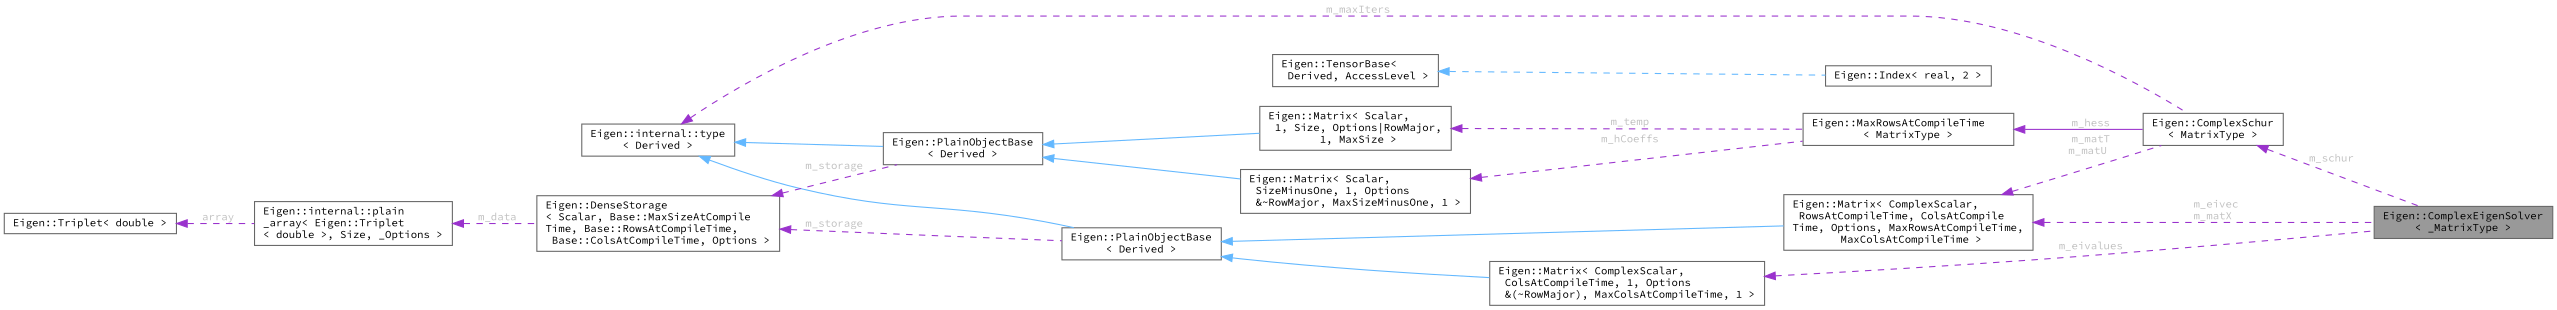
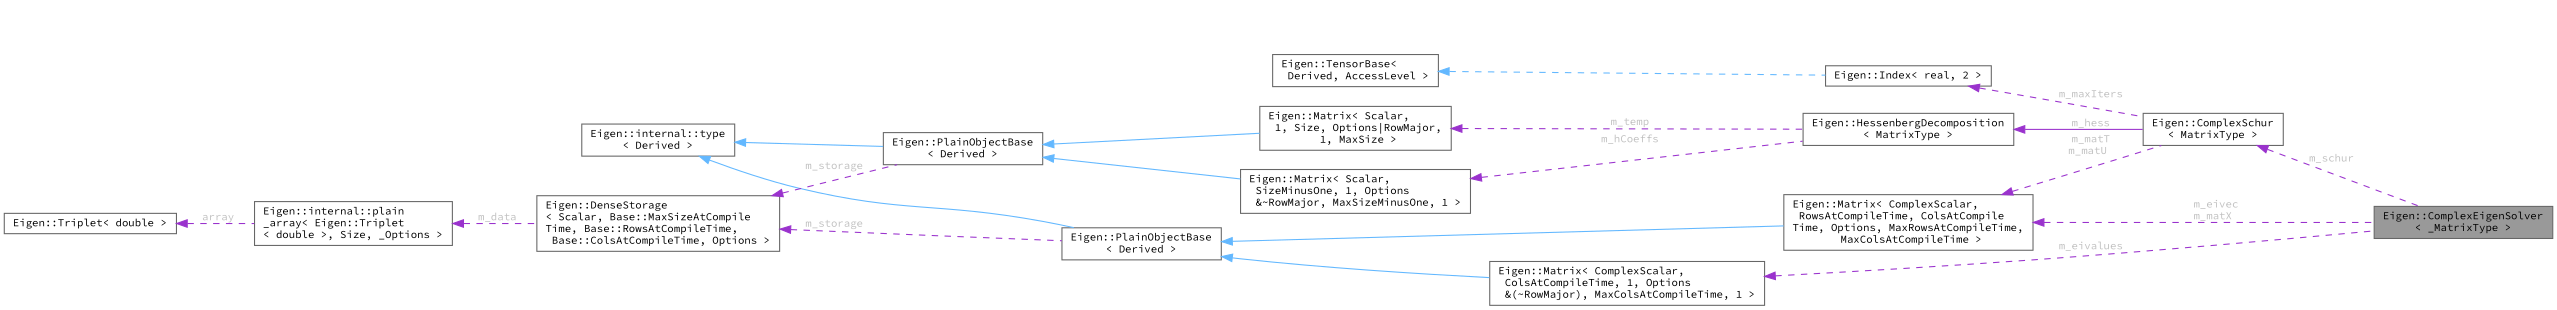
(1438, 16) -> (2061, 102)
(1908, 129) -> (1908, 129)
